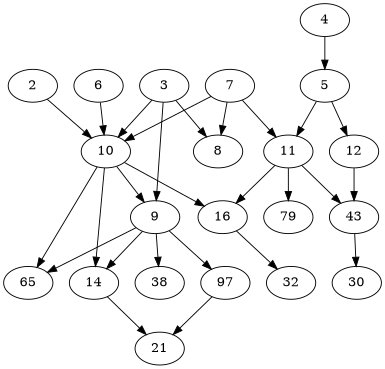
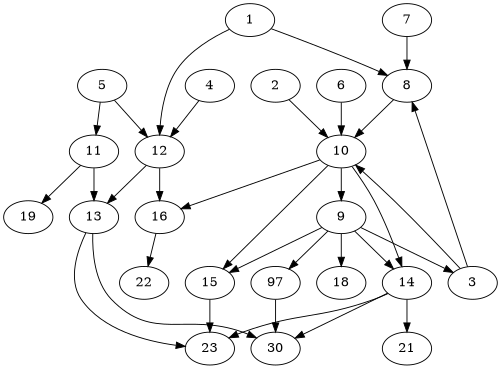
none -> (250, 20)
(325, 48) -> (188, 115)
(256, 115) -> none
(172, 116) -> (378, 115)
(160, 147) -> (403, 248)
(259, 181) -> (160, 180)
(288, 217) -> (28, 217)
(354, 217) -> (94, 217)
(28, 283) -> (210, 283)
(160, 283) -> (341, 283)
(291, 283) -> (144, 283)
(196, 312) -> (276, 311)
none -> (343, 315)
none -> (210, 349)
